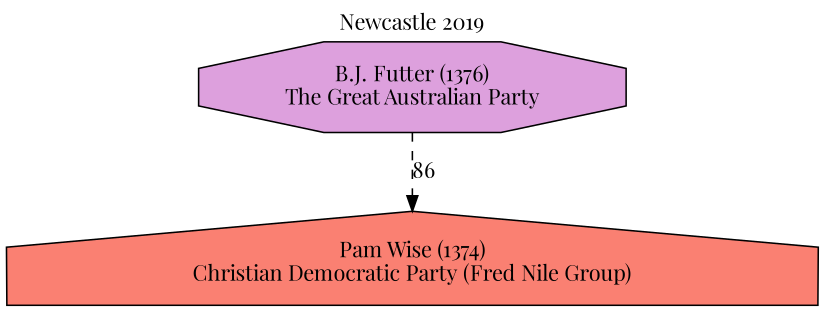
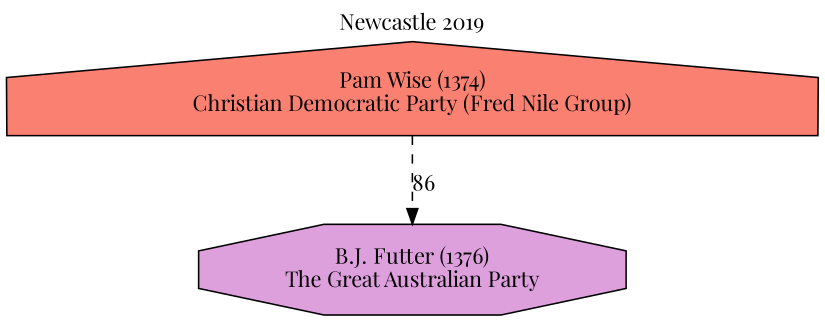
(412, 164) -> (412, 172)
